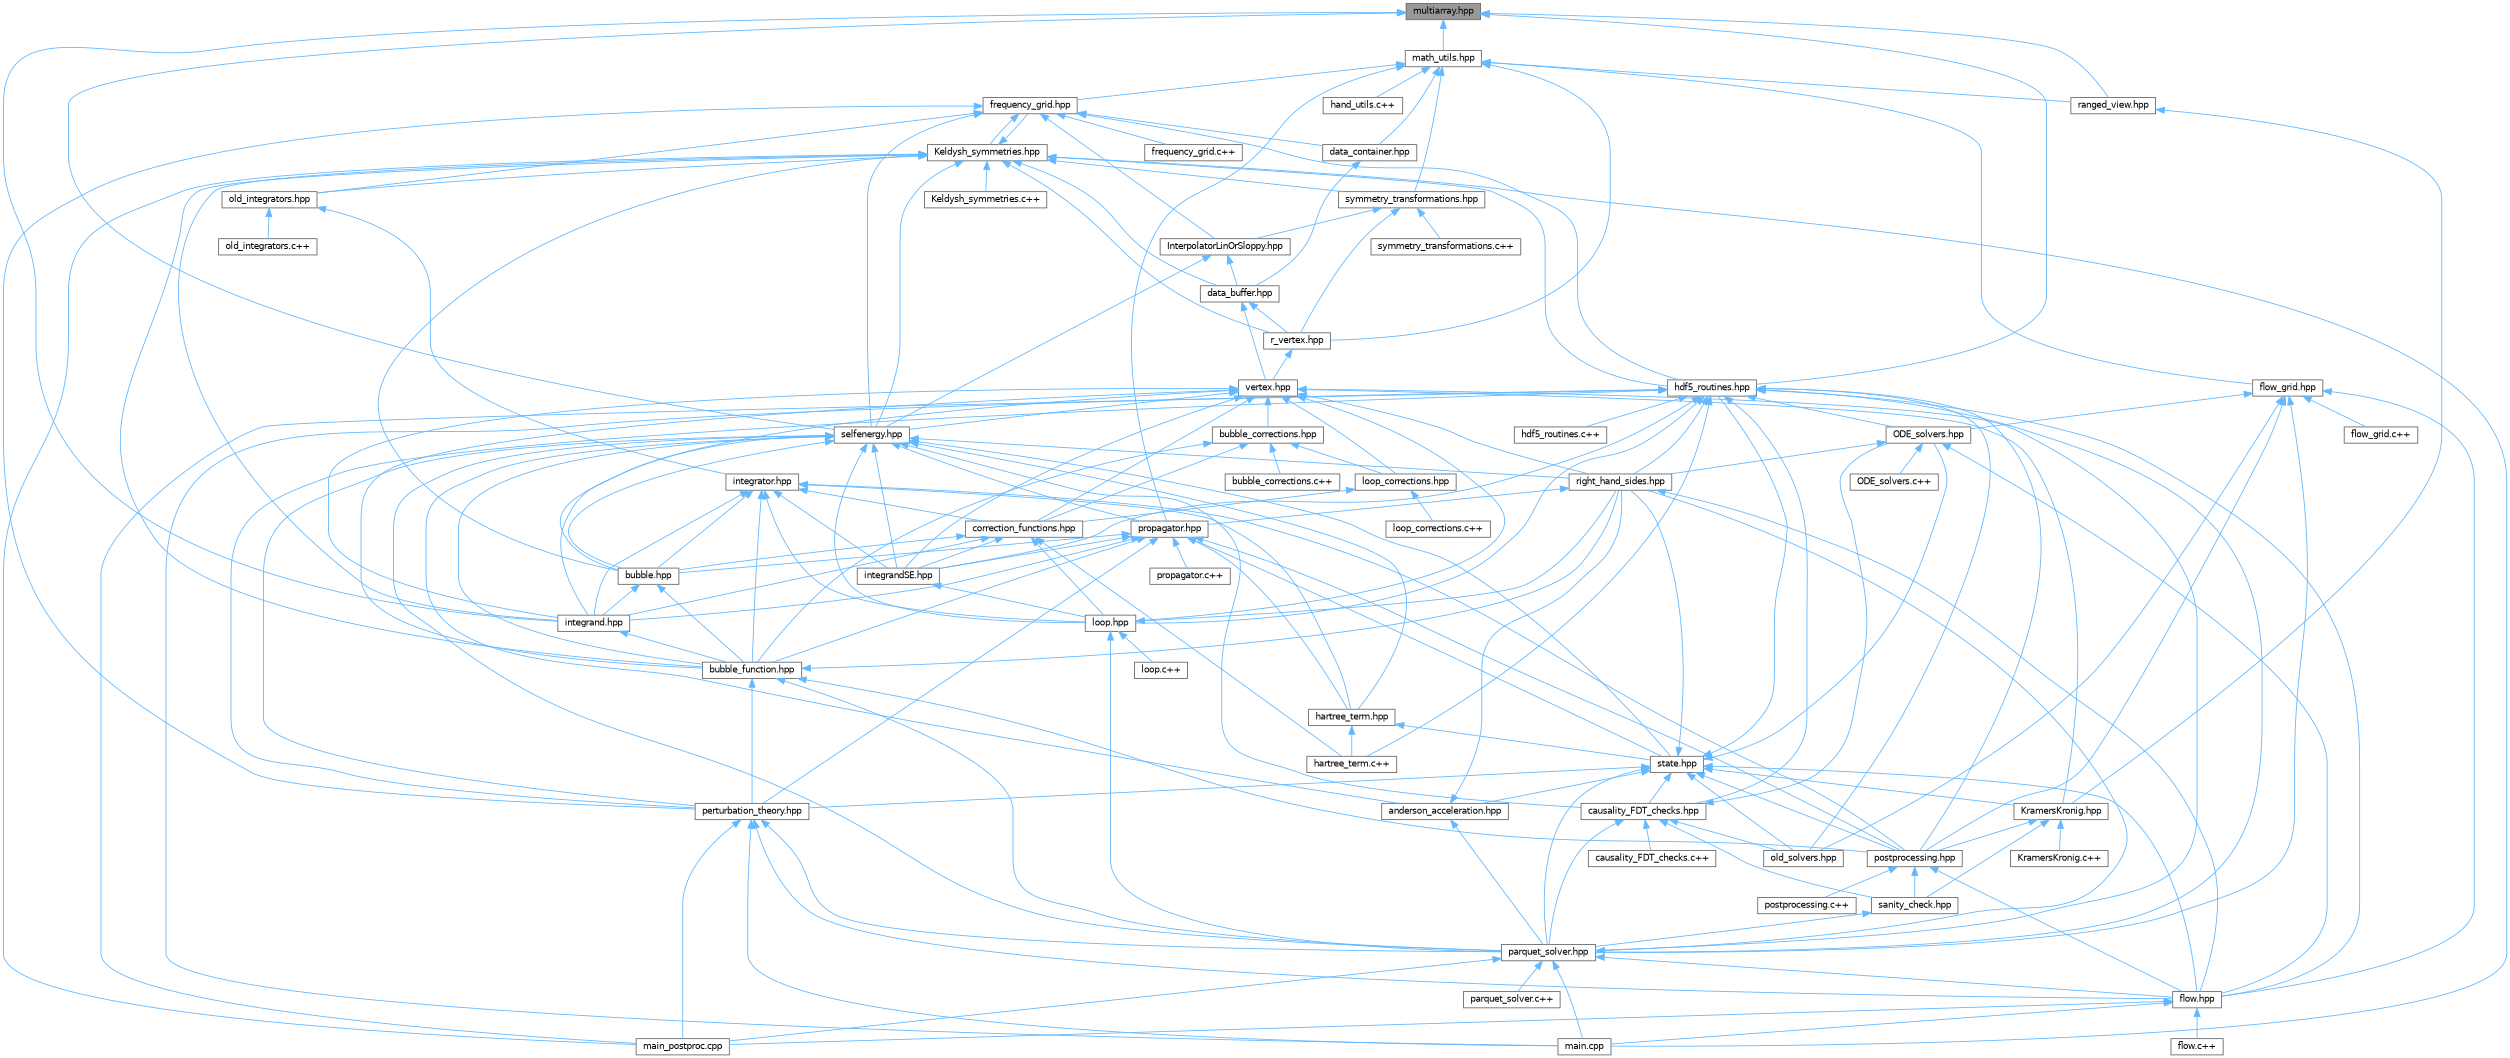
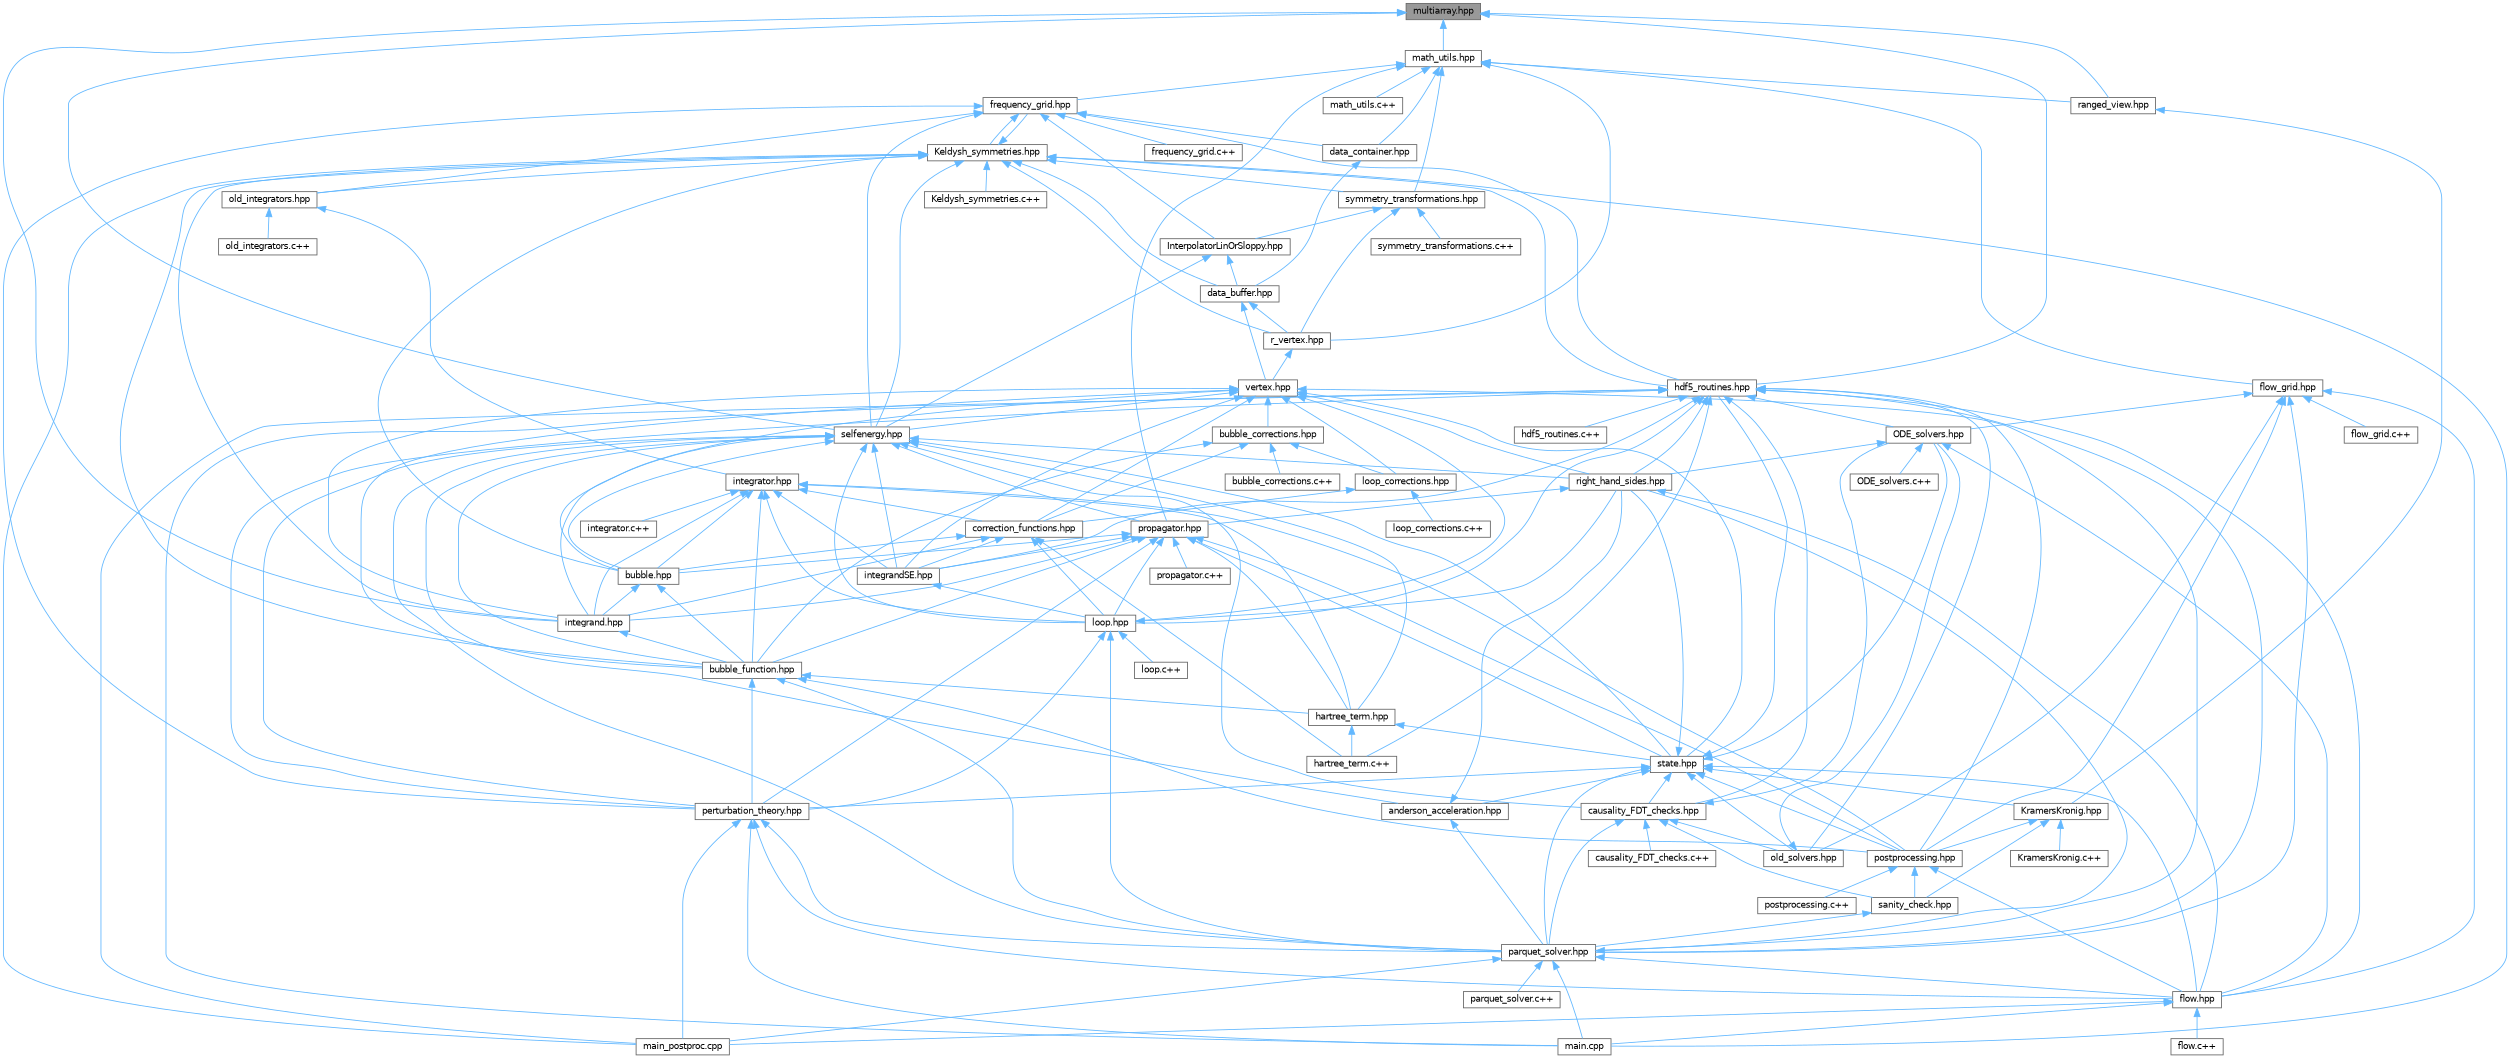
(1363, 106) -> (1363, 106)
(1959, 423) -> (1667, 466)
none -> (619, 529)
none -> (1135, 579)
(1243, 643) -> (1047, 693)
none -> (1908, 666)
none -> (984, 758)
